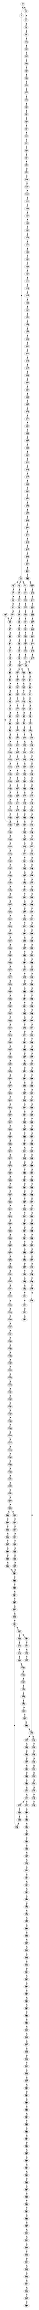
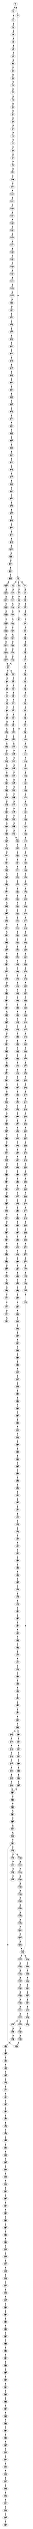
(5, 723) -> (14, 830)
